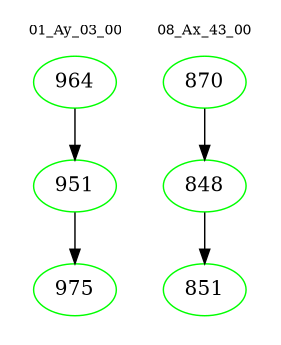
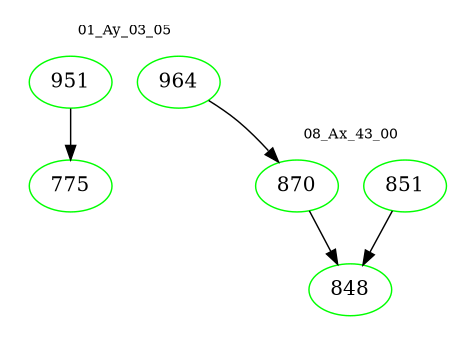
(76, 31) -> (125, 31)
(75, 127) -> (253, 135)
(205, 231) -> (381, 231)
(75, 290) -> (71, 186)
